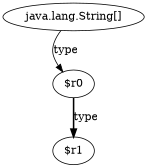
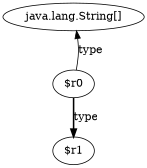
(53, 48) -> (78, 54)
